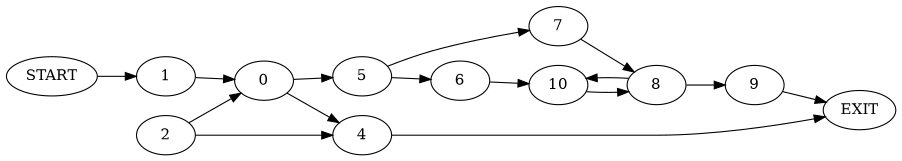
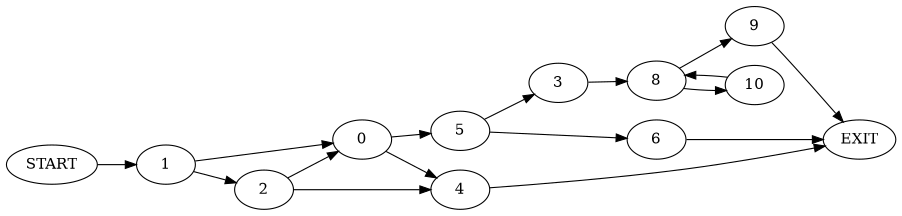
(558, 26) -> (558, 83)
(504, 83) -> (749, 140)
none -> (210, 176)
